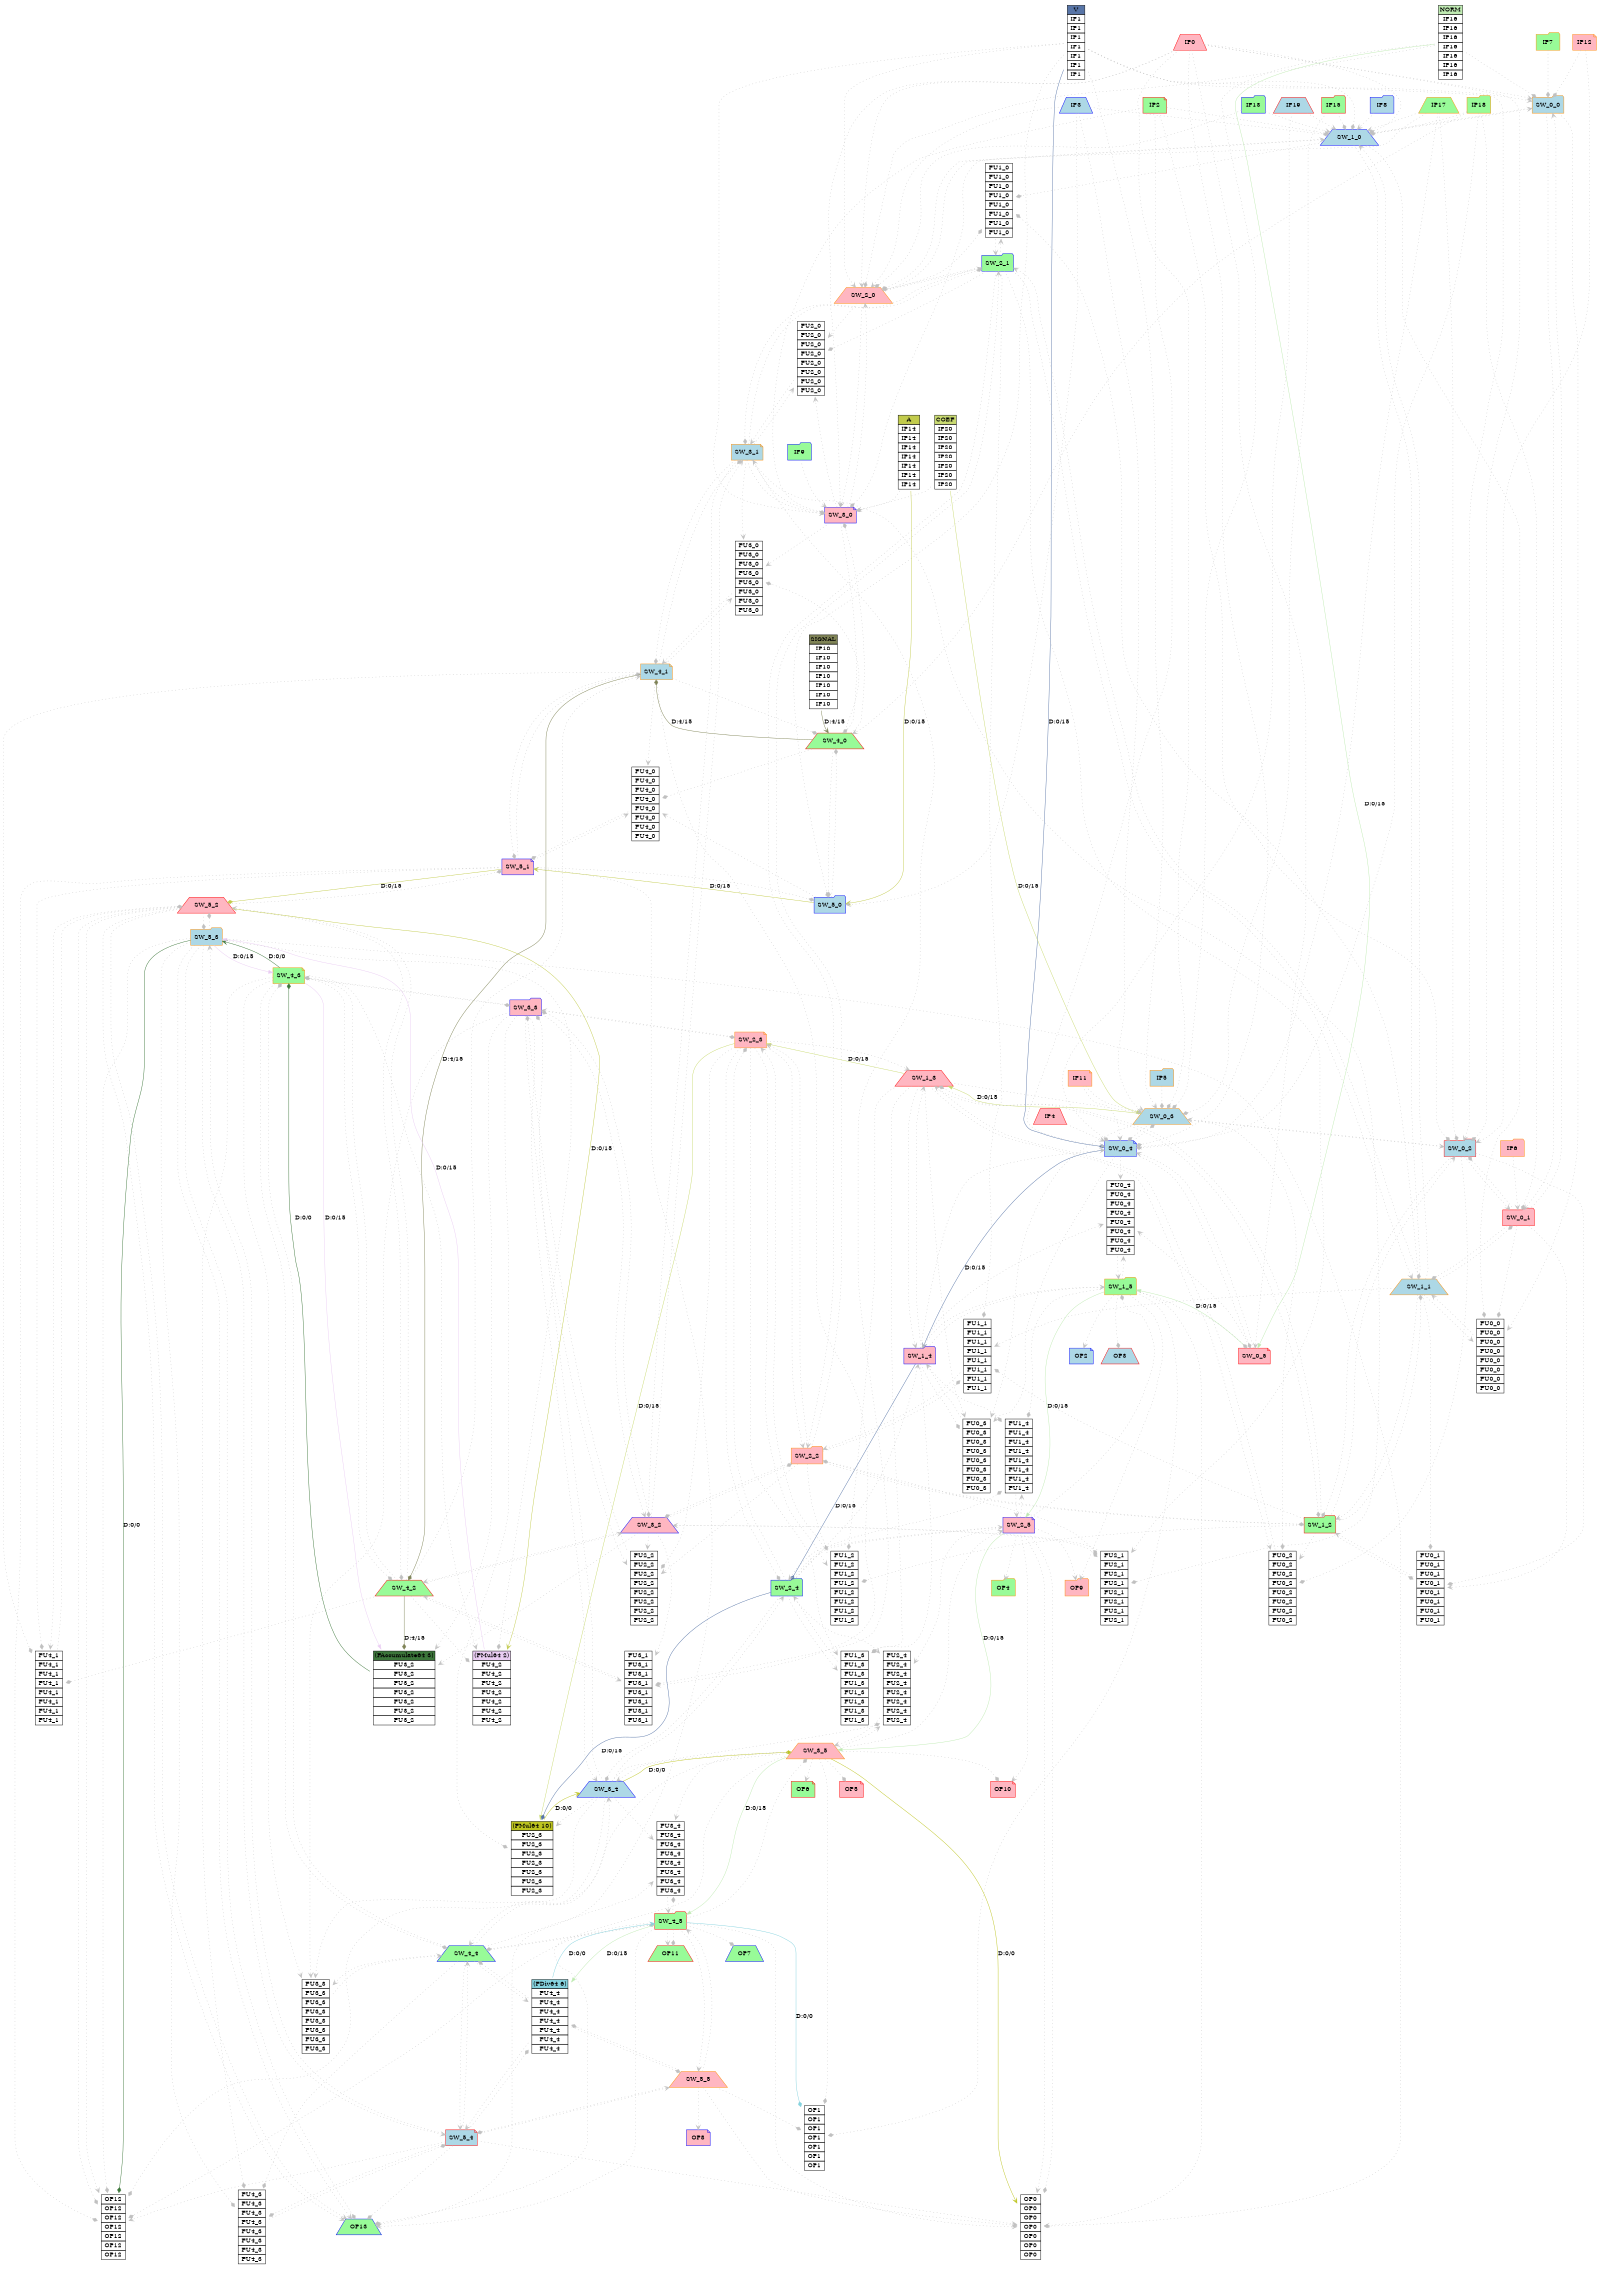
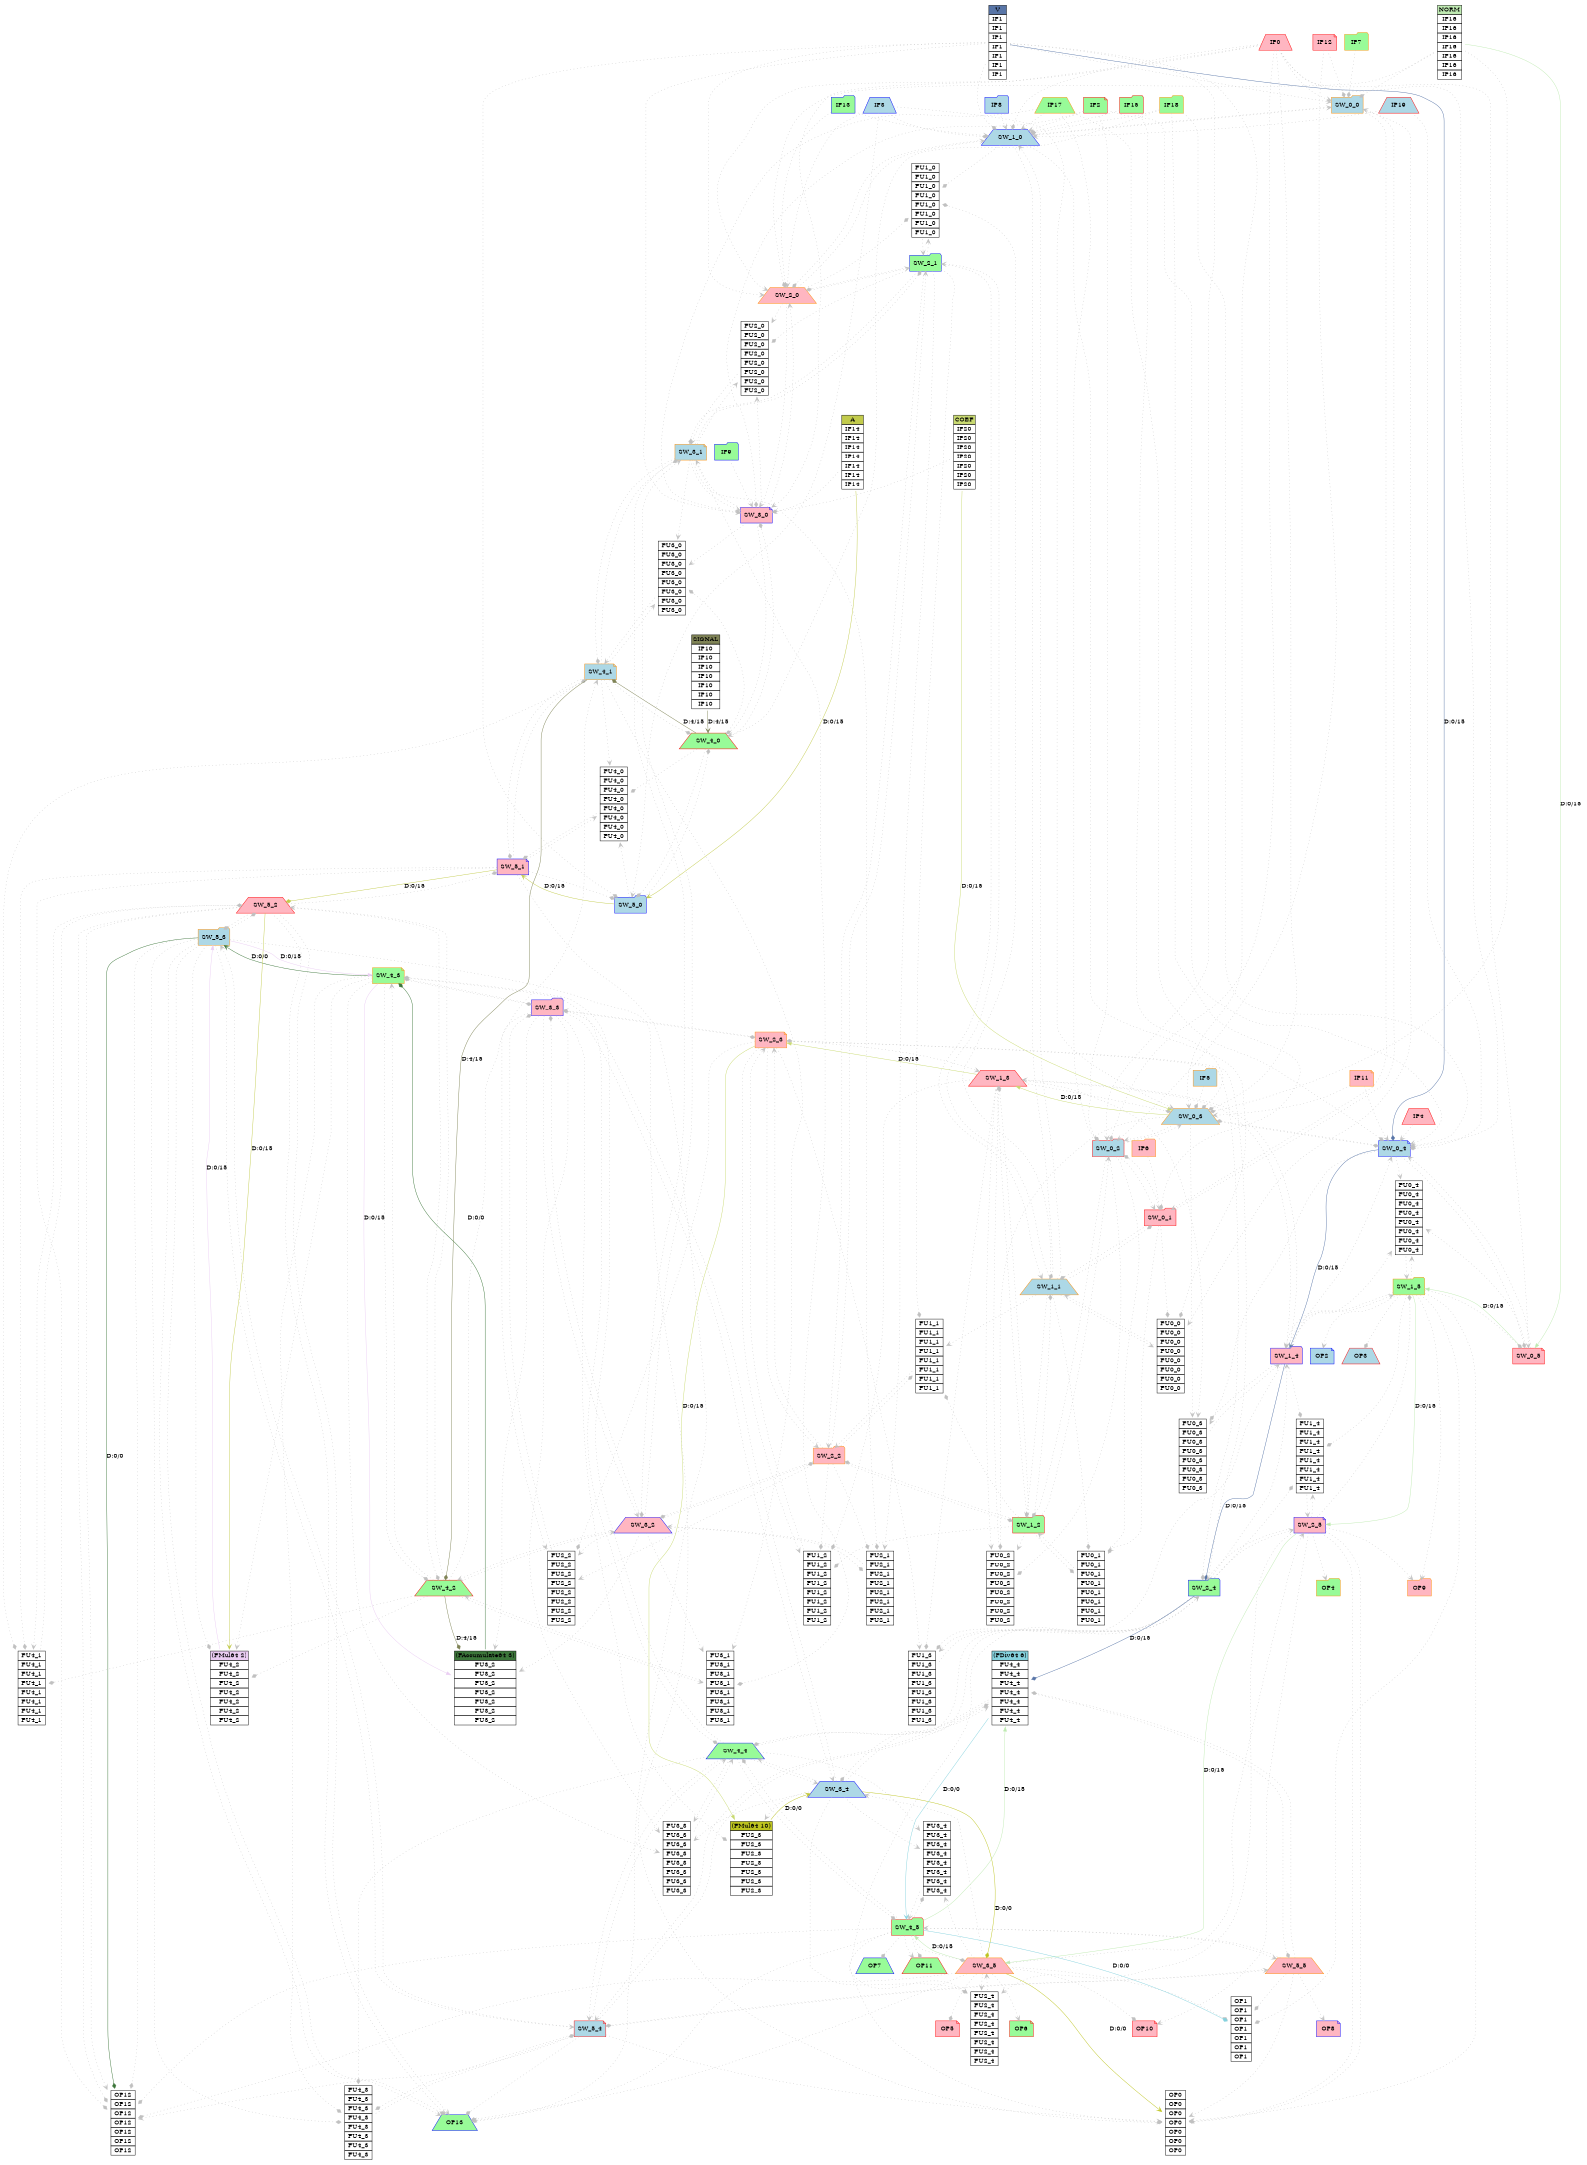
(1585, 42) -> (1325, 42)
(669, 1709) -> (1118, 1642)
